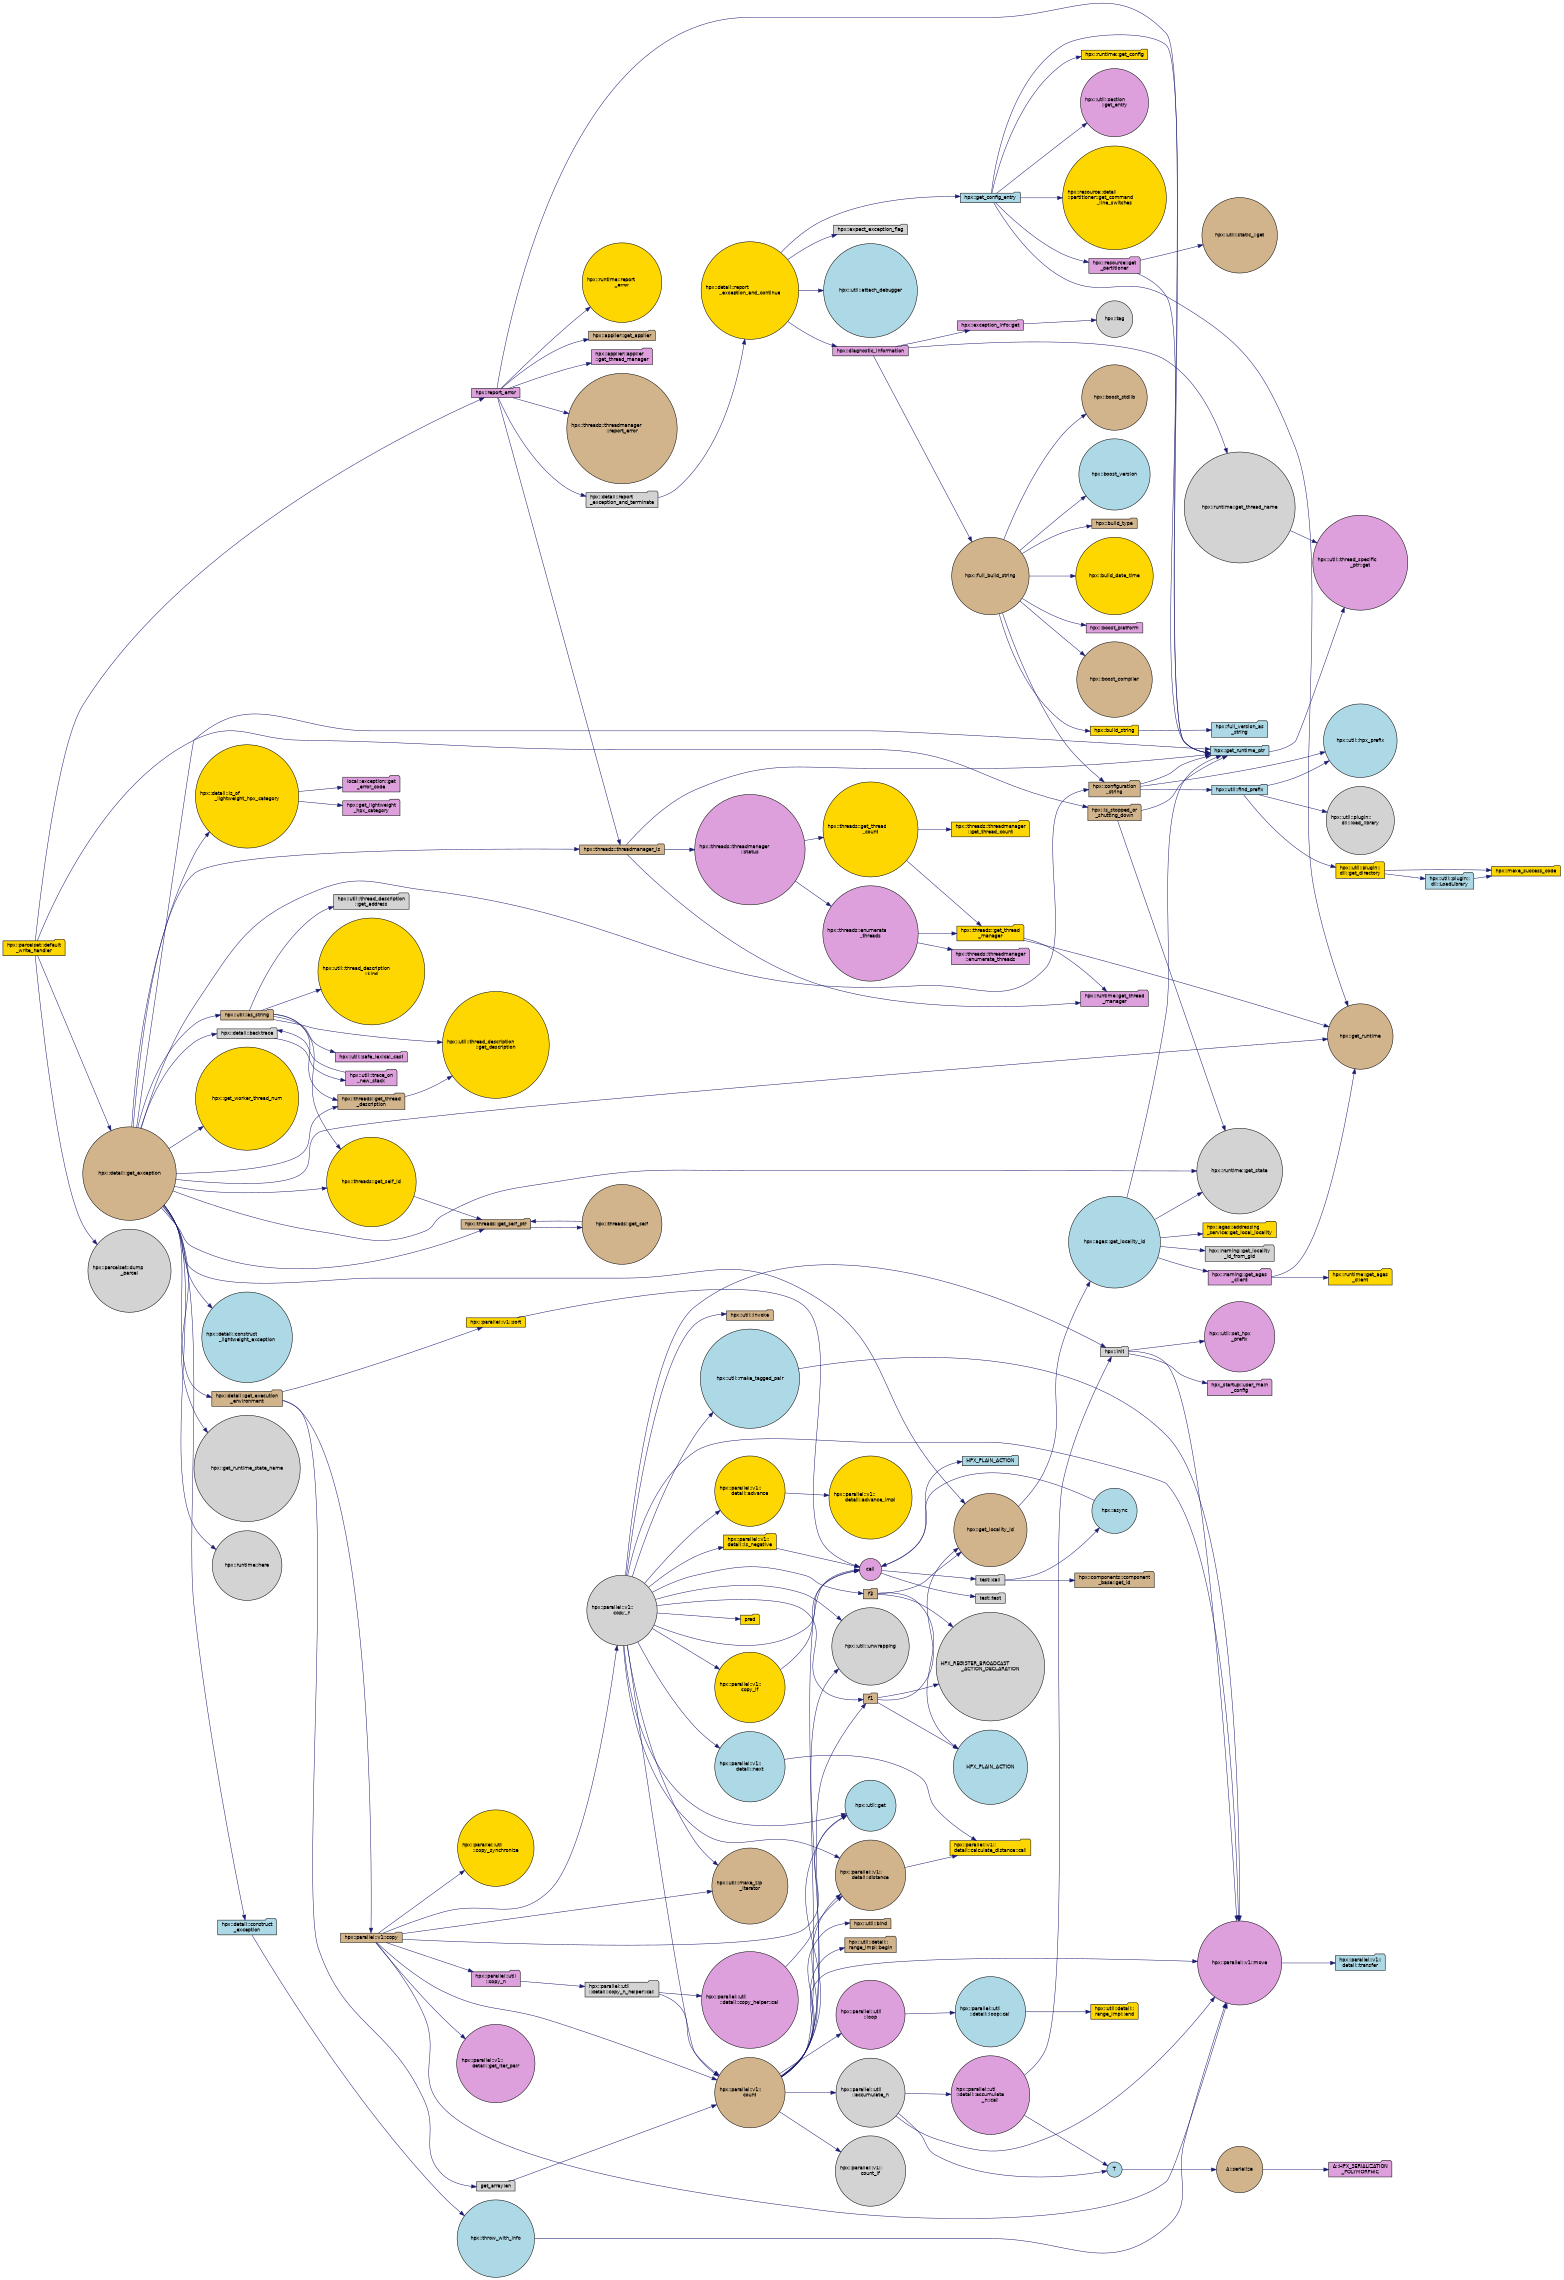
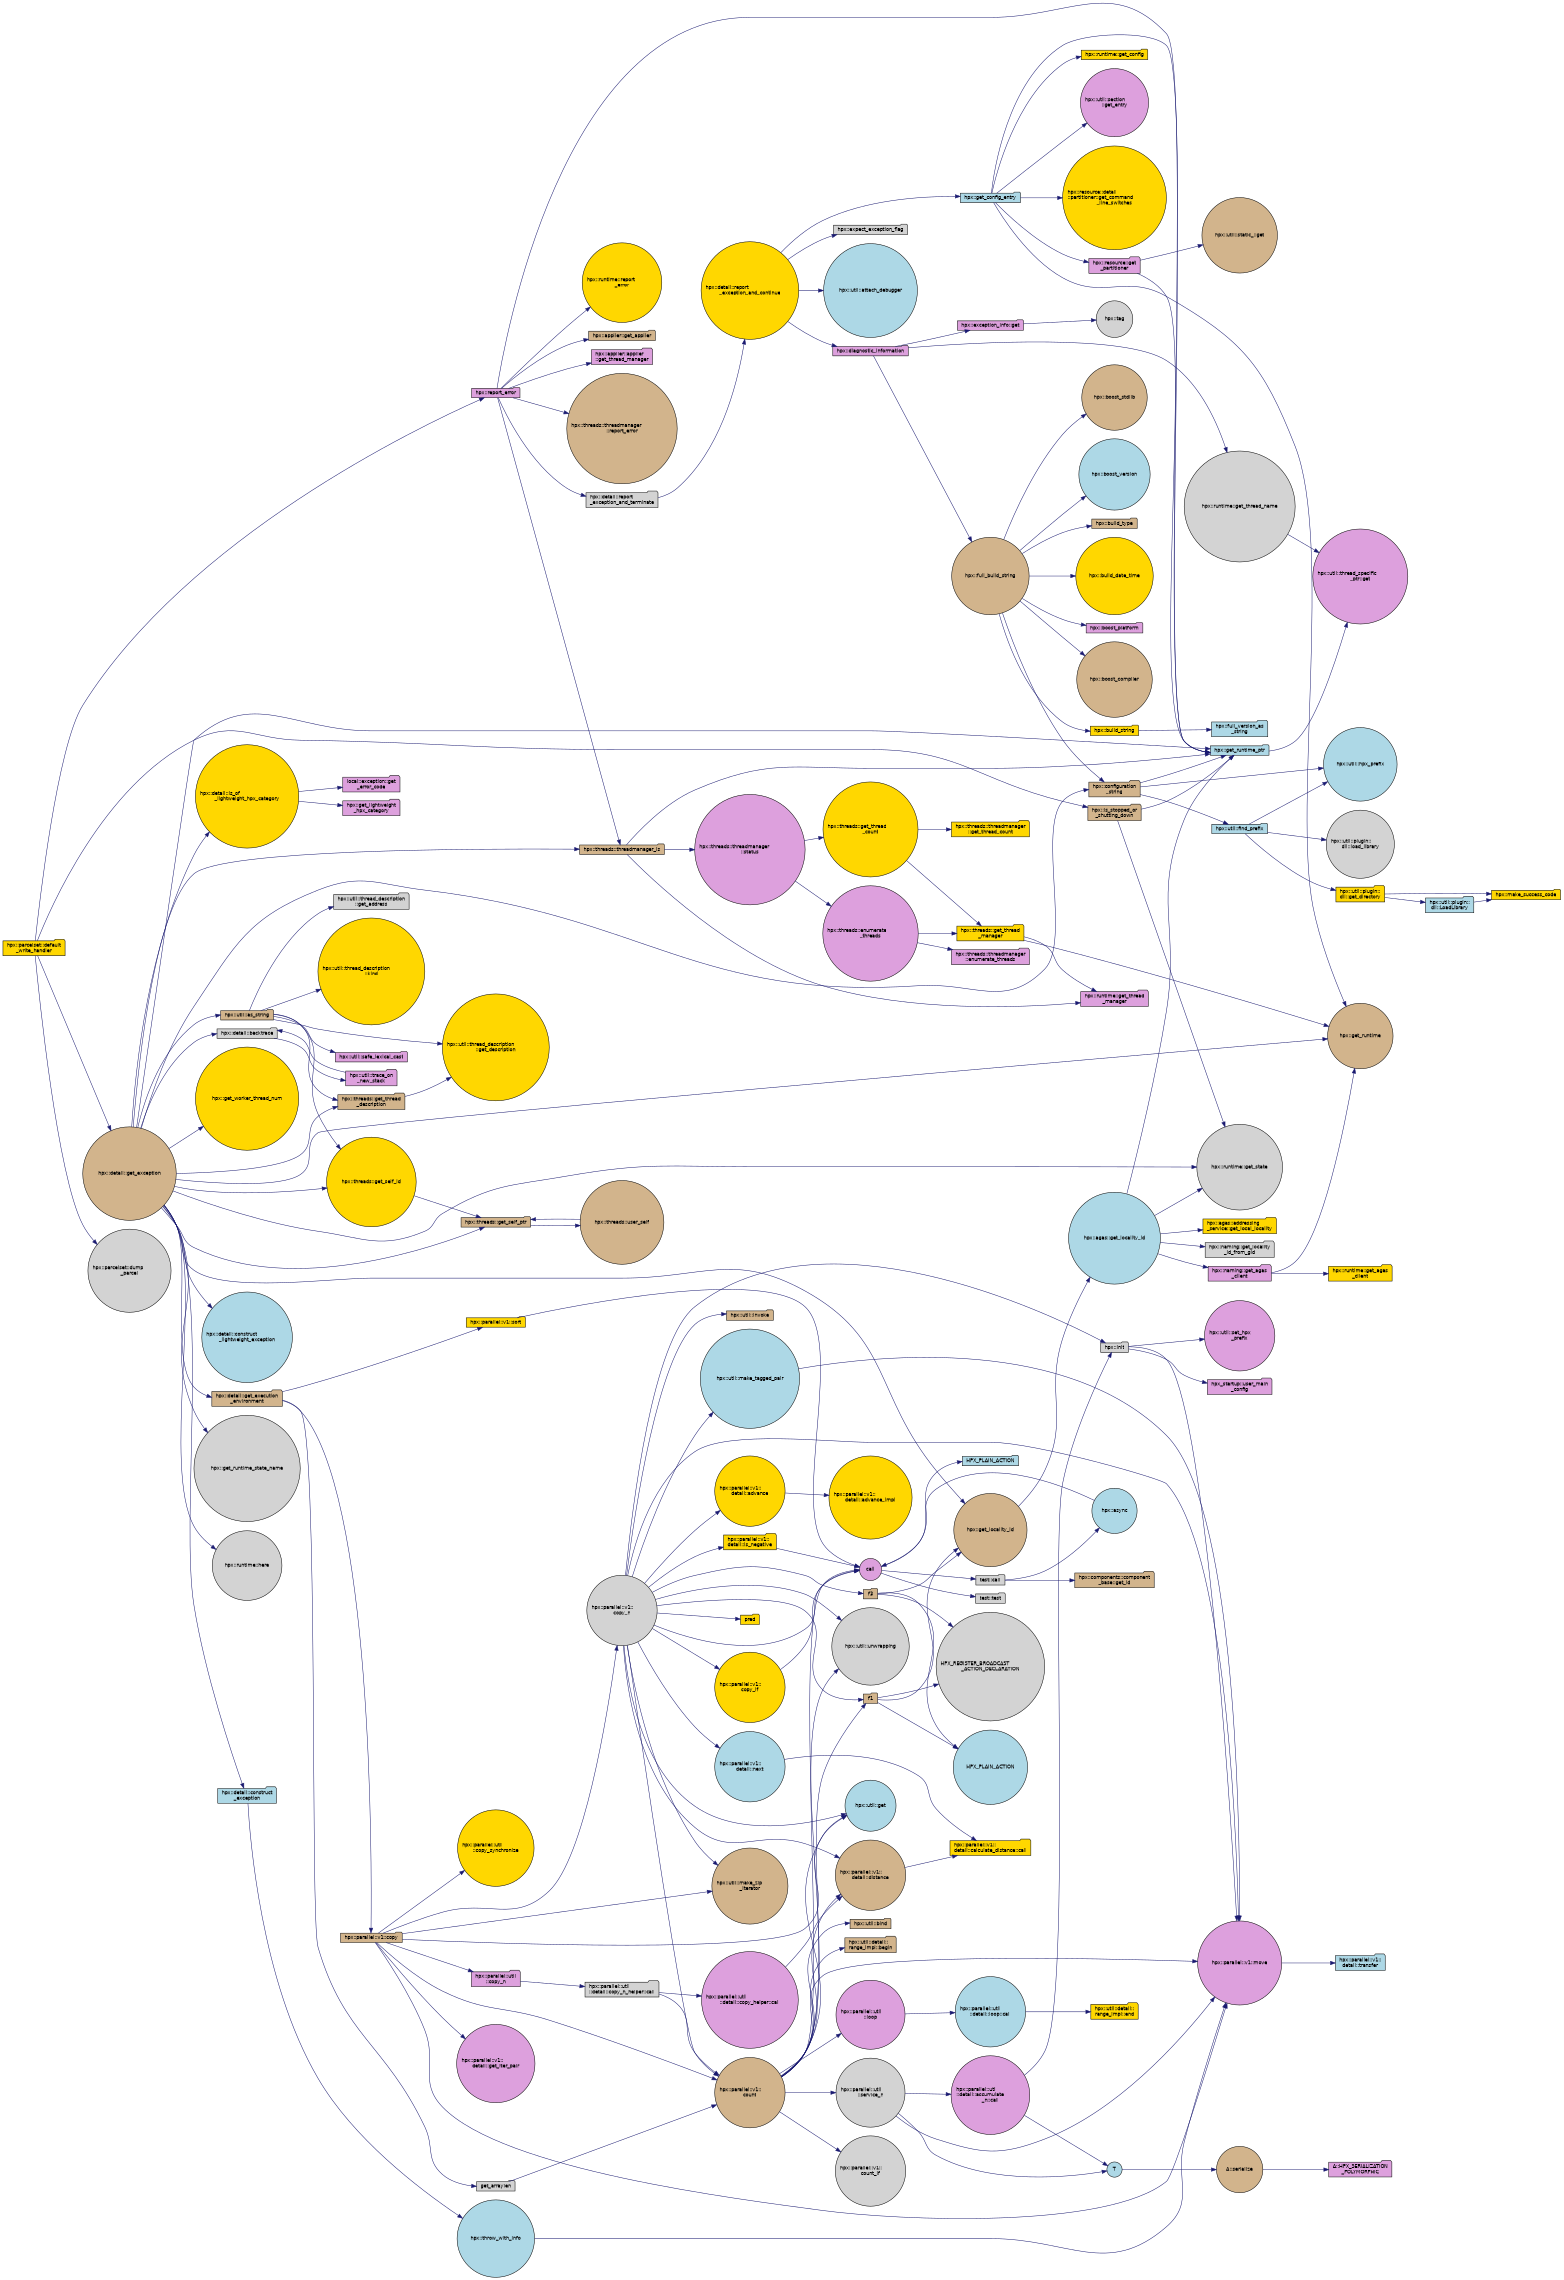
(622, 1224) -> (622, 1222)
(871, 2093) -> (871, 2093)
